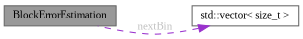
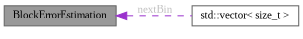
(148, 34) -> (159, 16)
